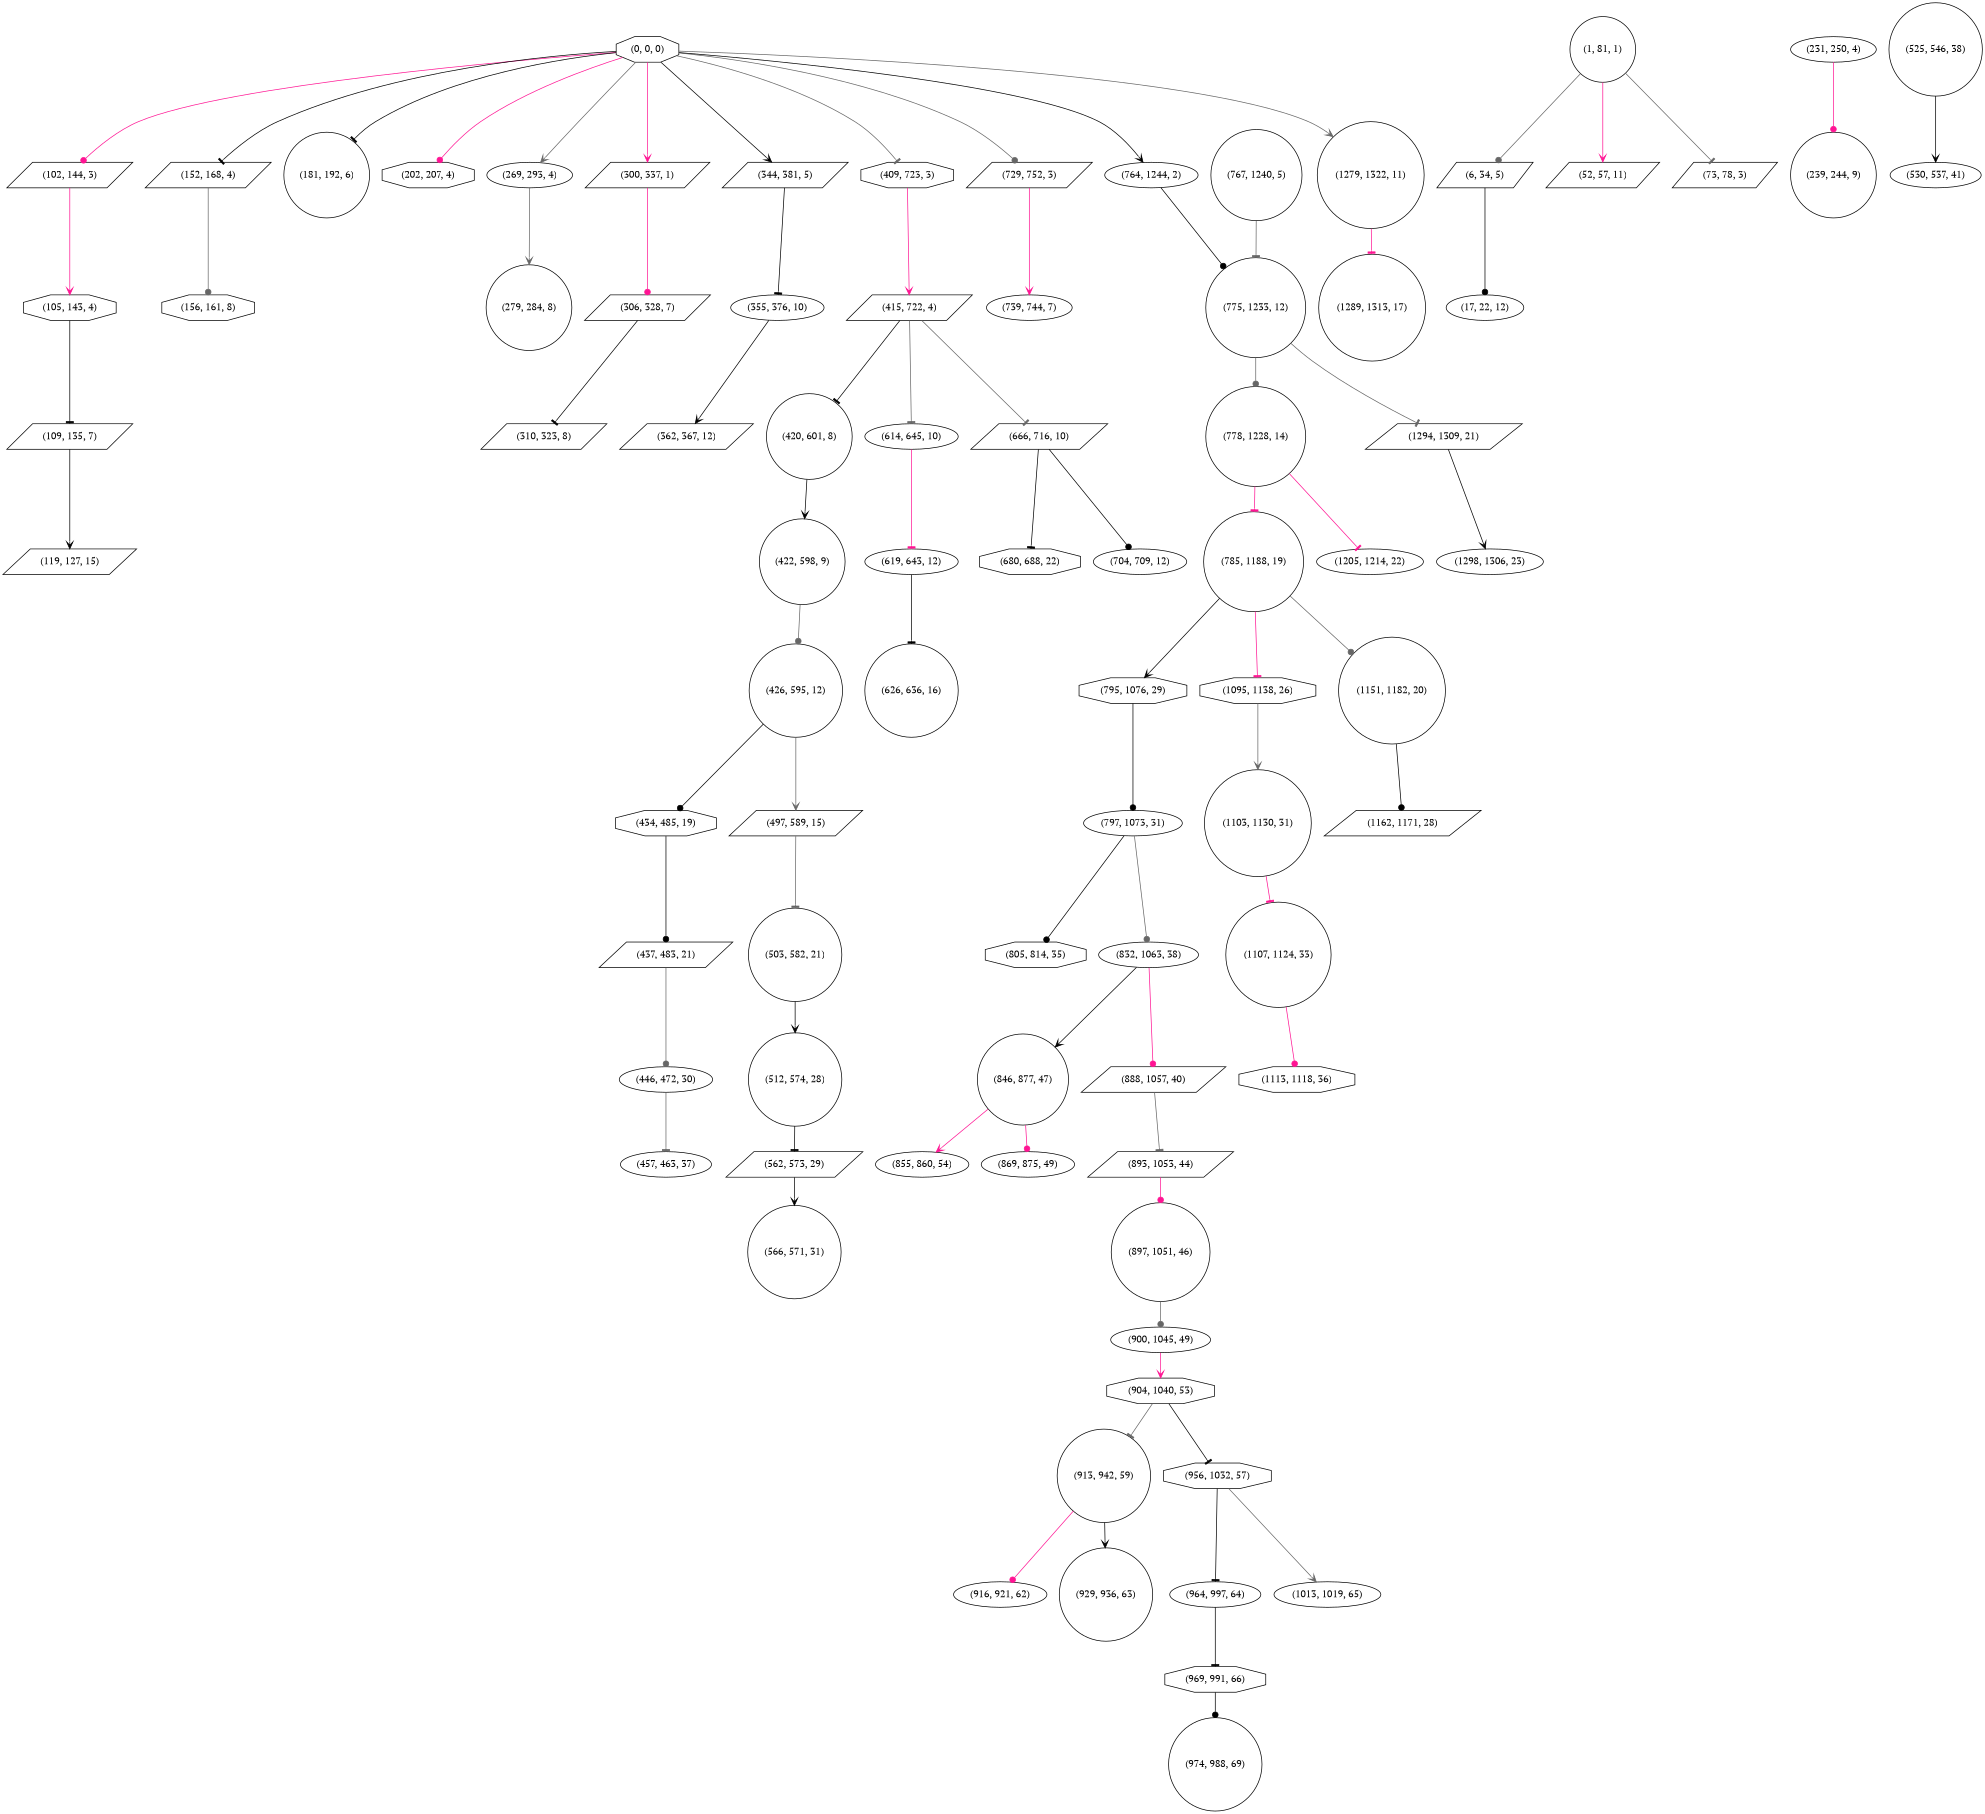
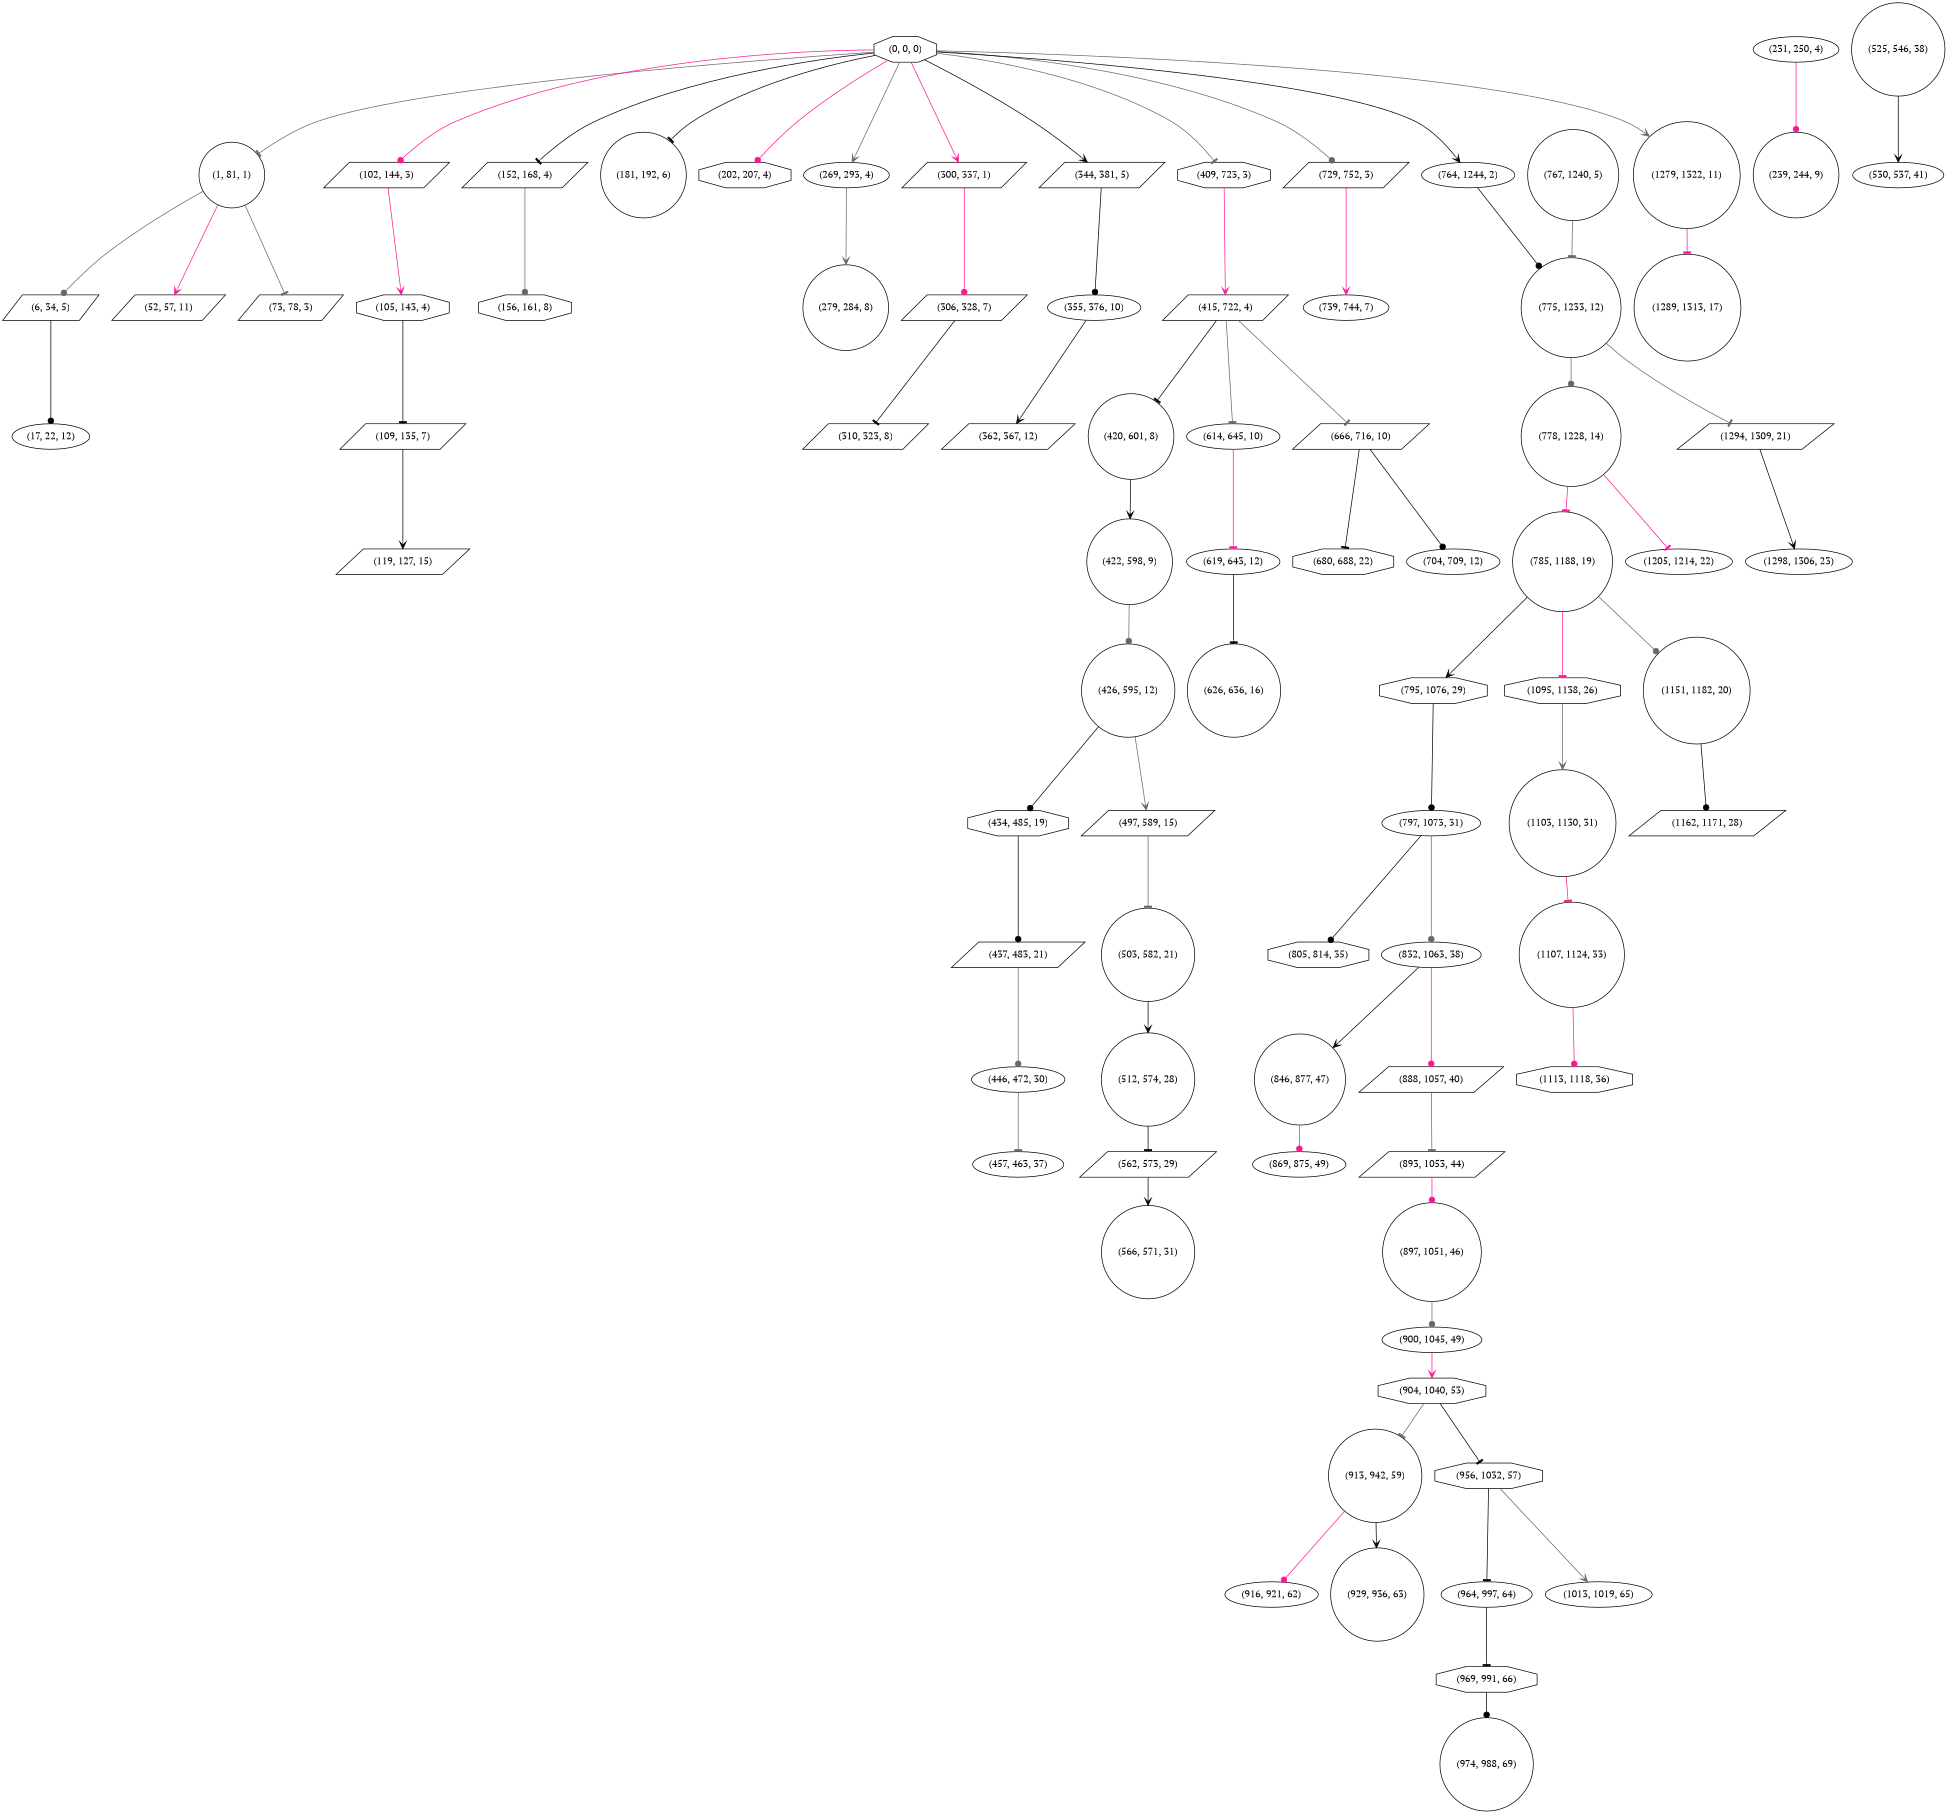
none -> (562, 80)
(781, 239) -> (1098, 239)
(922, 1164) -> none
